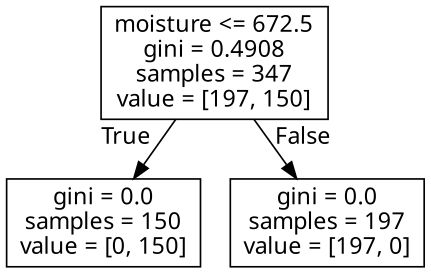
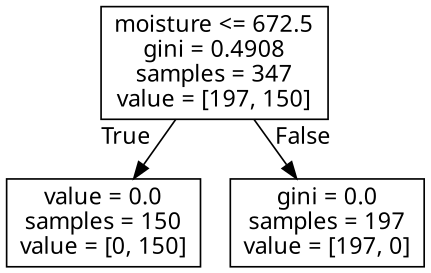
(104, 223) -> (104, 223)
